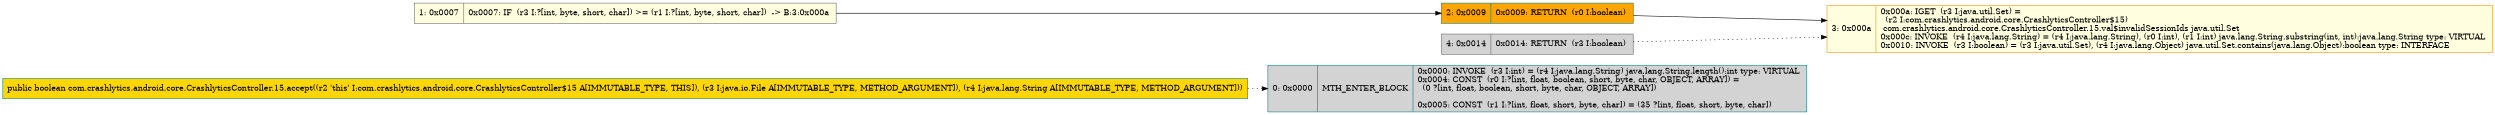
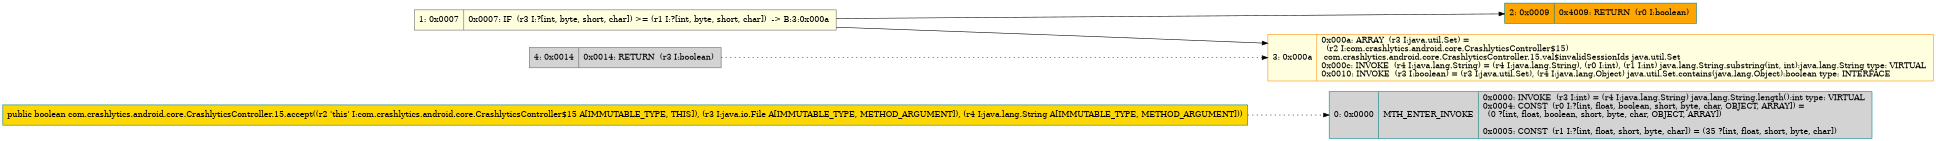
(1952, 12) -> (1397, 40)
(1562, 13) -> (1625, 13)
(1727, 18) -> (1049, 35)
(1365, 88) -> (1428, 115)
